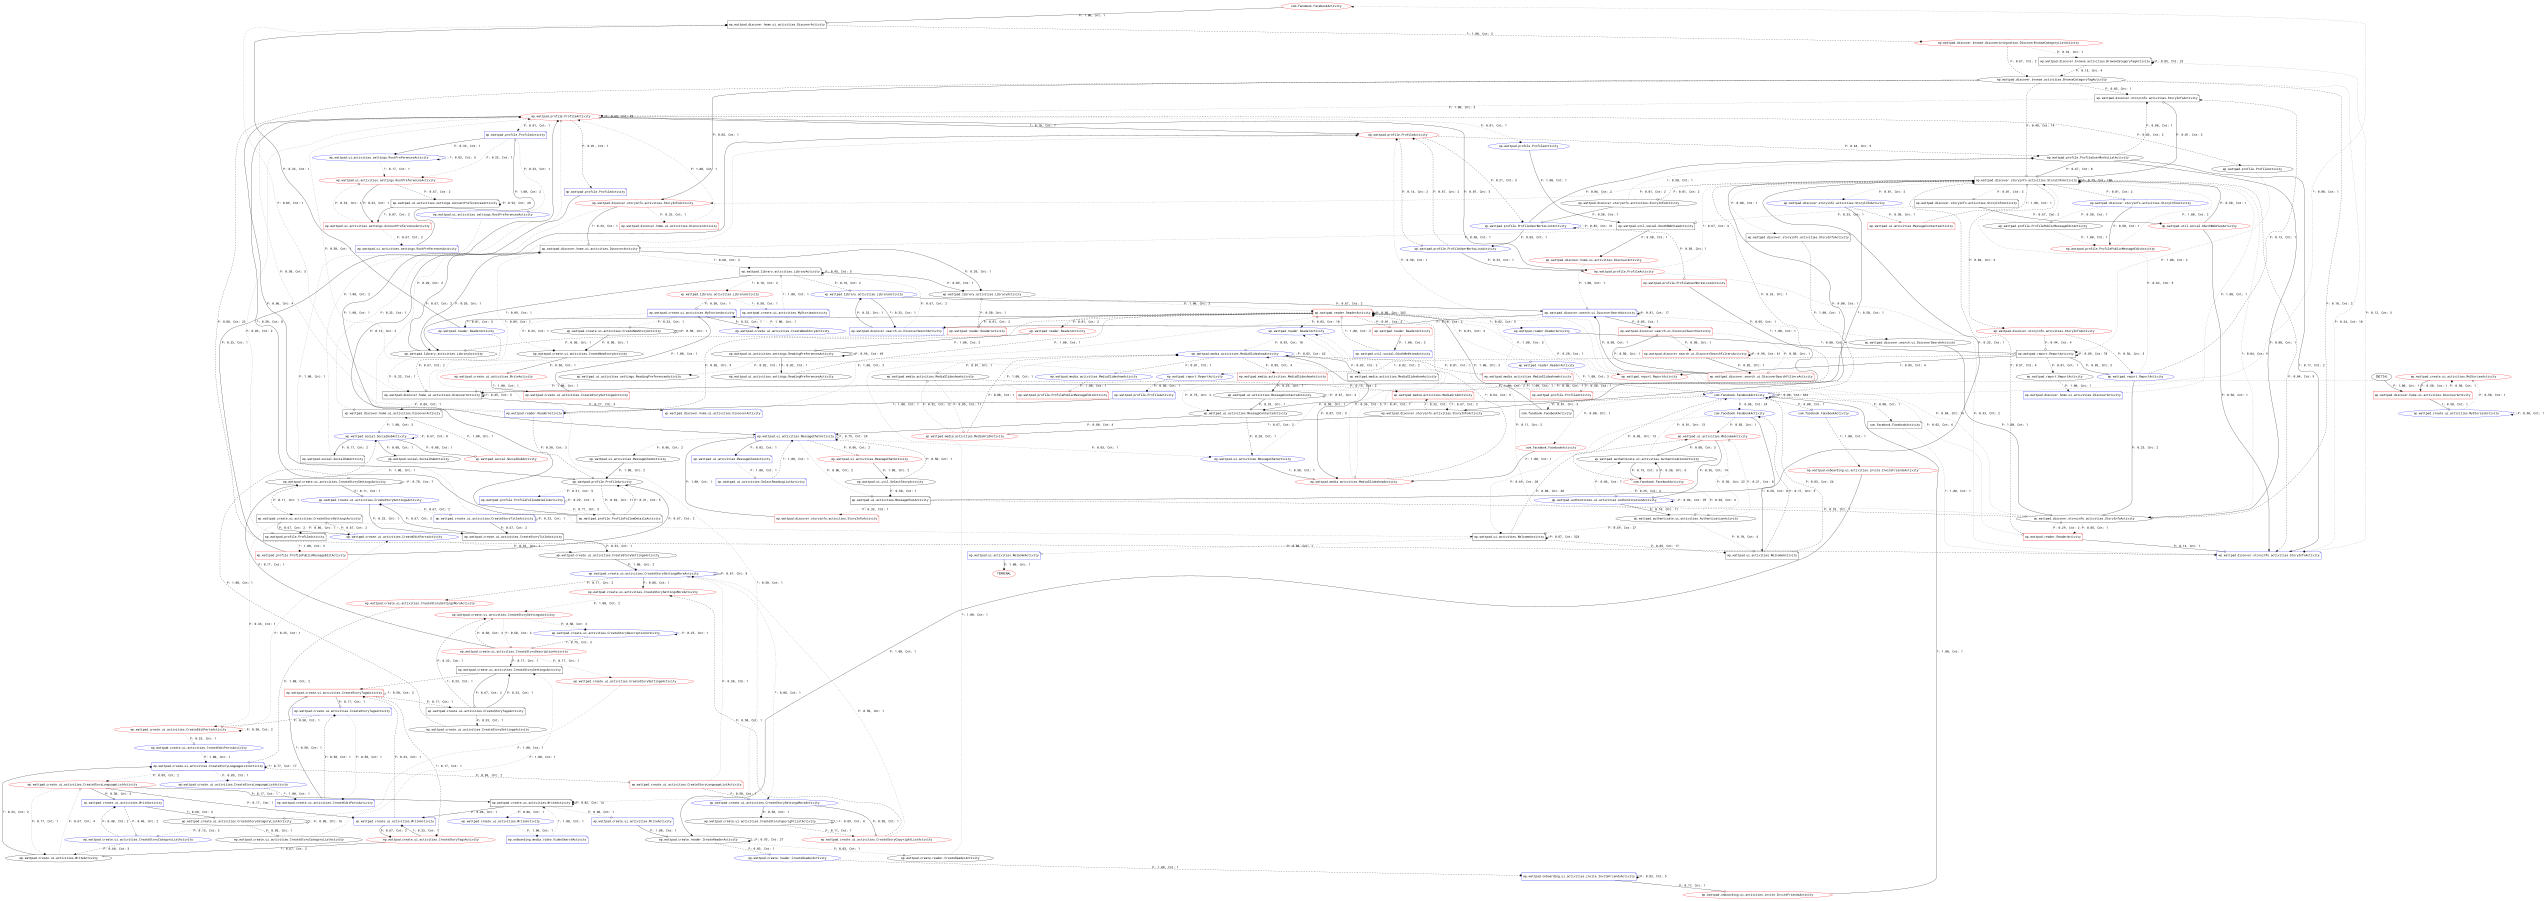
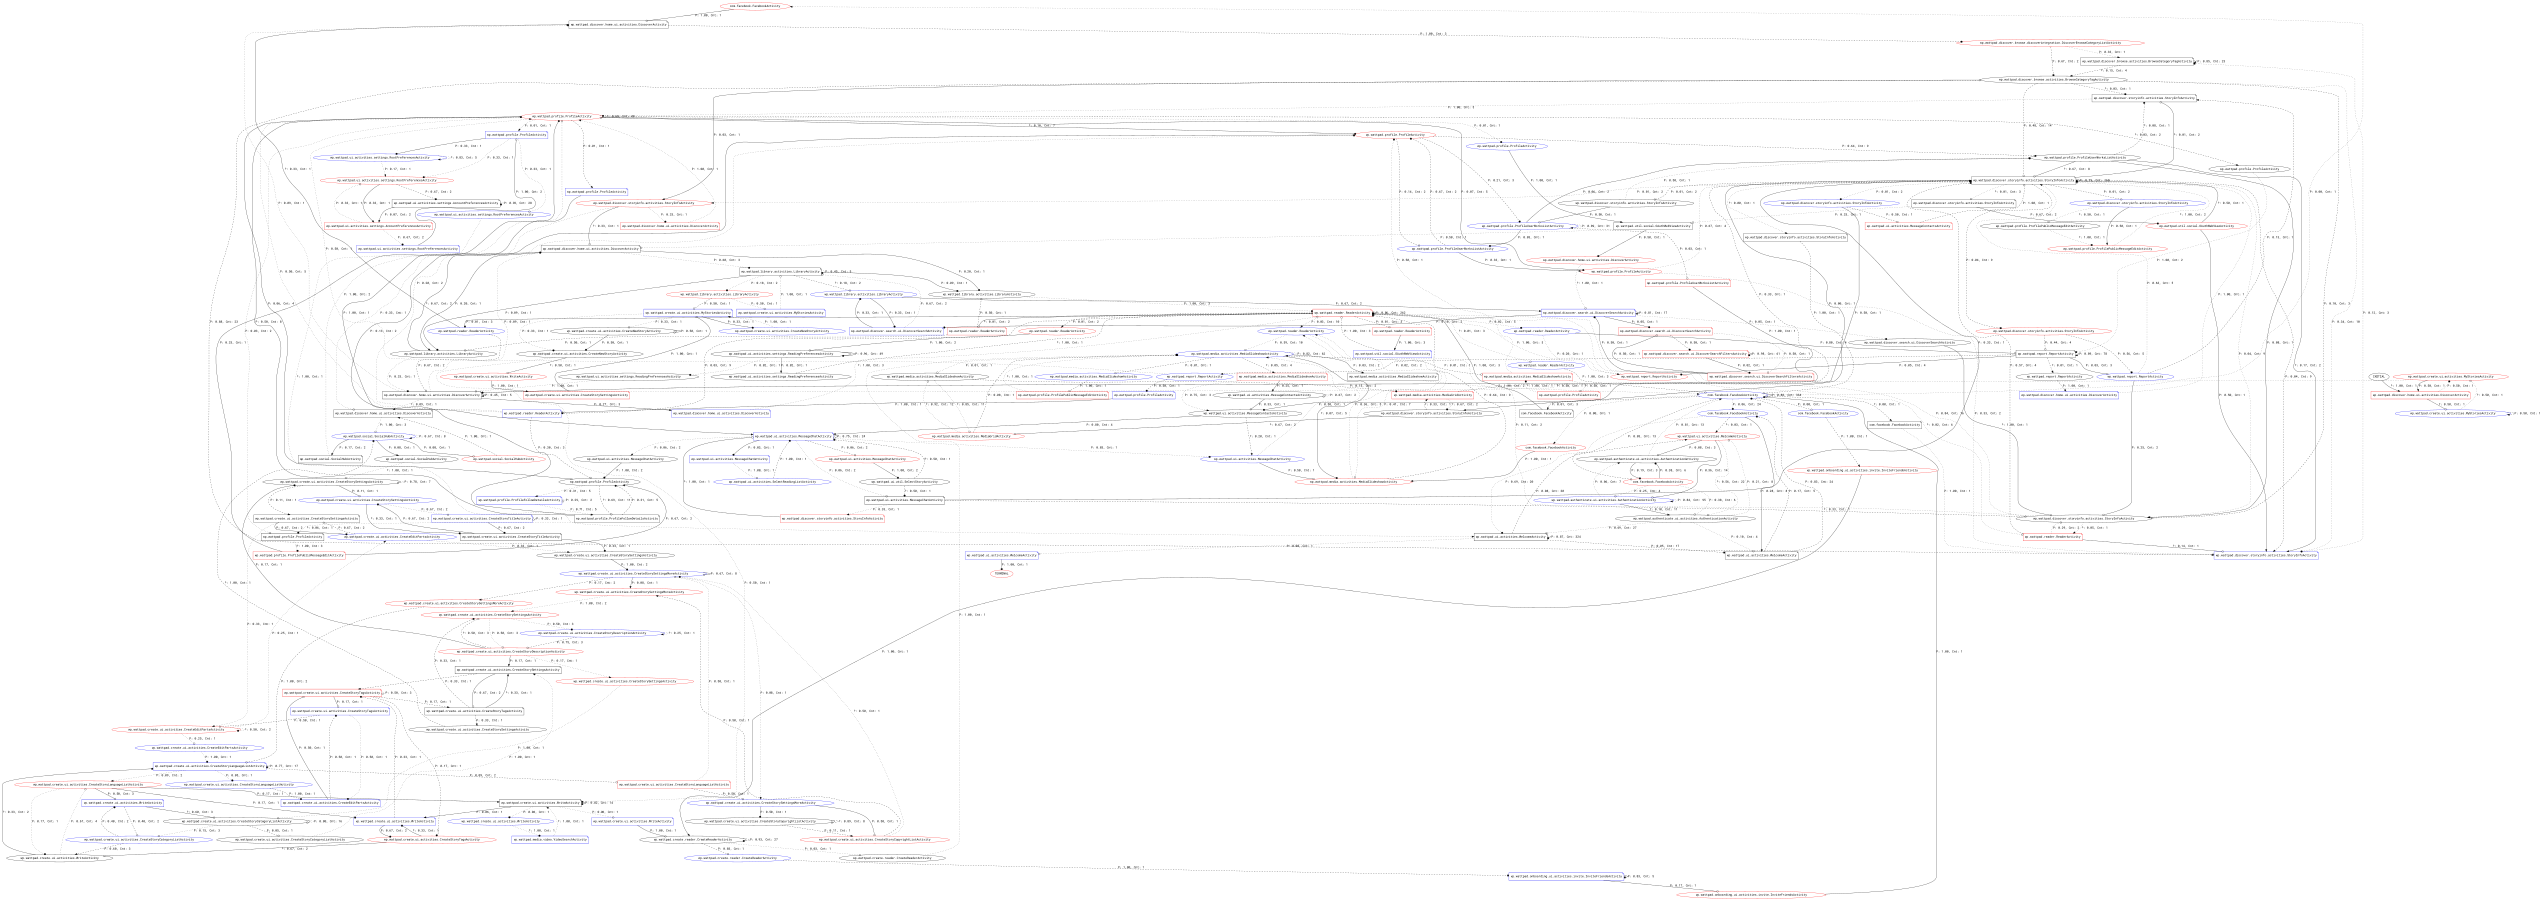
(761, 482) -> (772, 482)
(547, 840) -> (550, 840)
